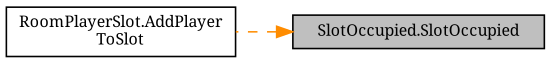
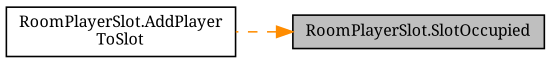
(419, 32) -> (419, 32)
